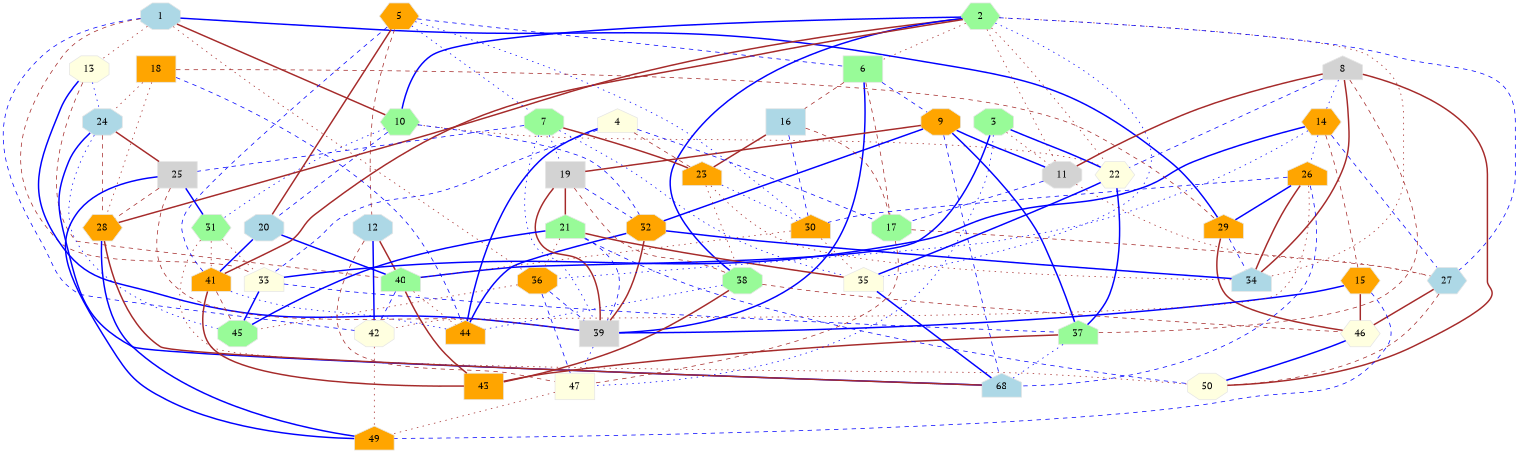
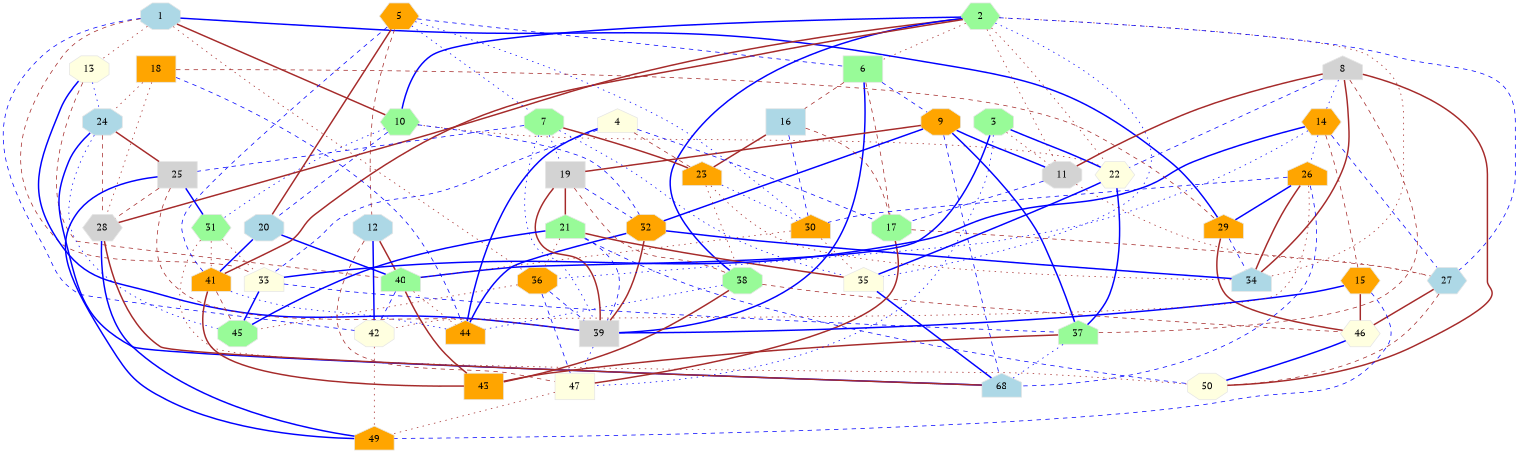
(102, 228) -> (102, 228)
(783, 345) -> (783, 345)
